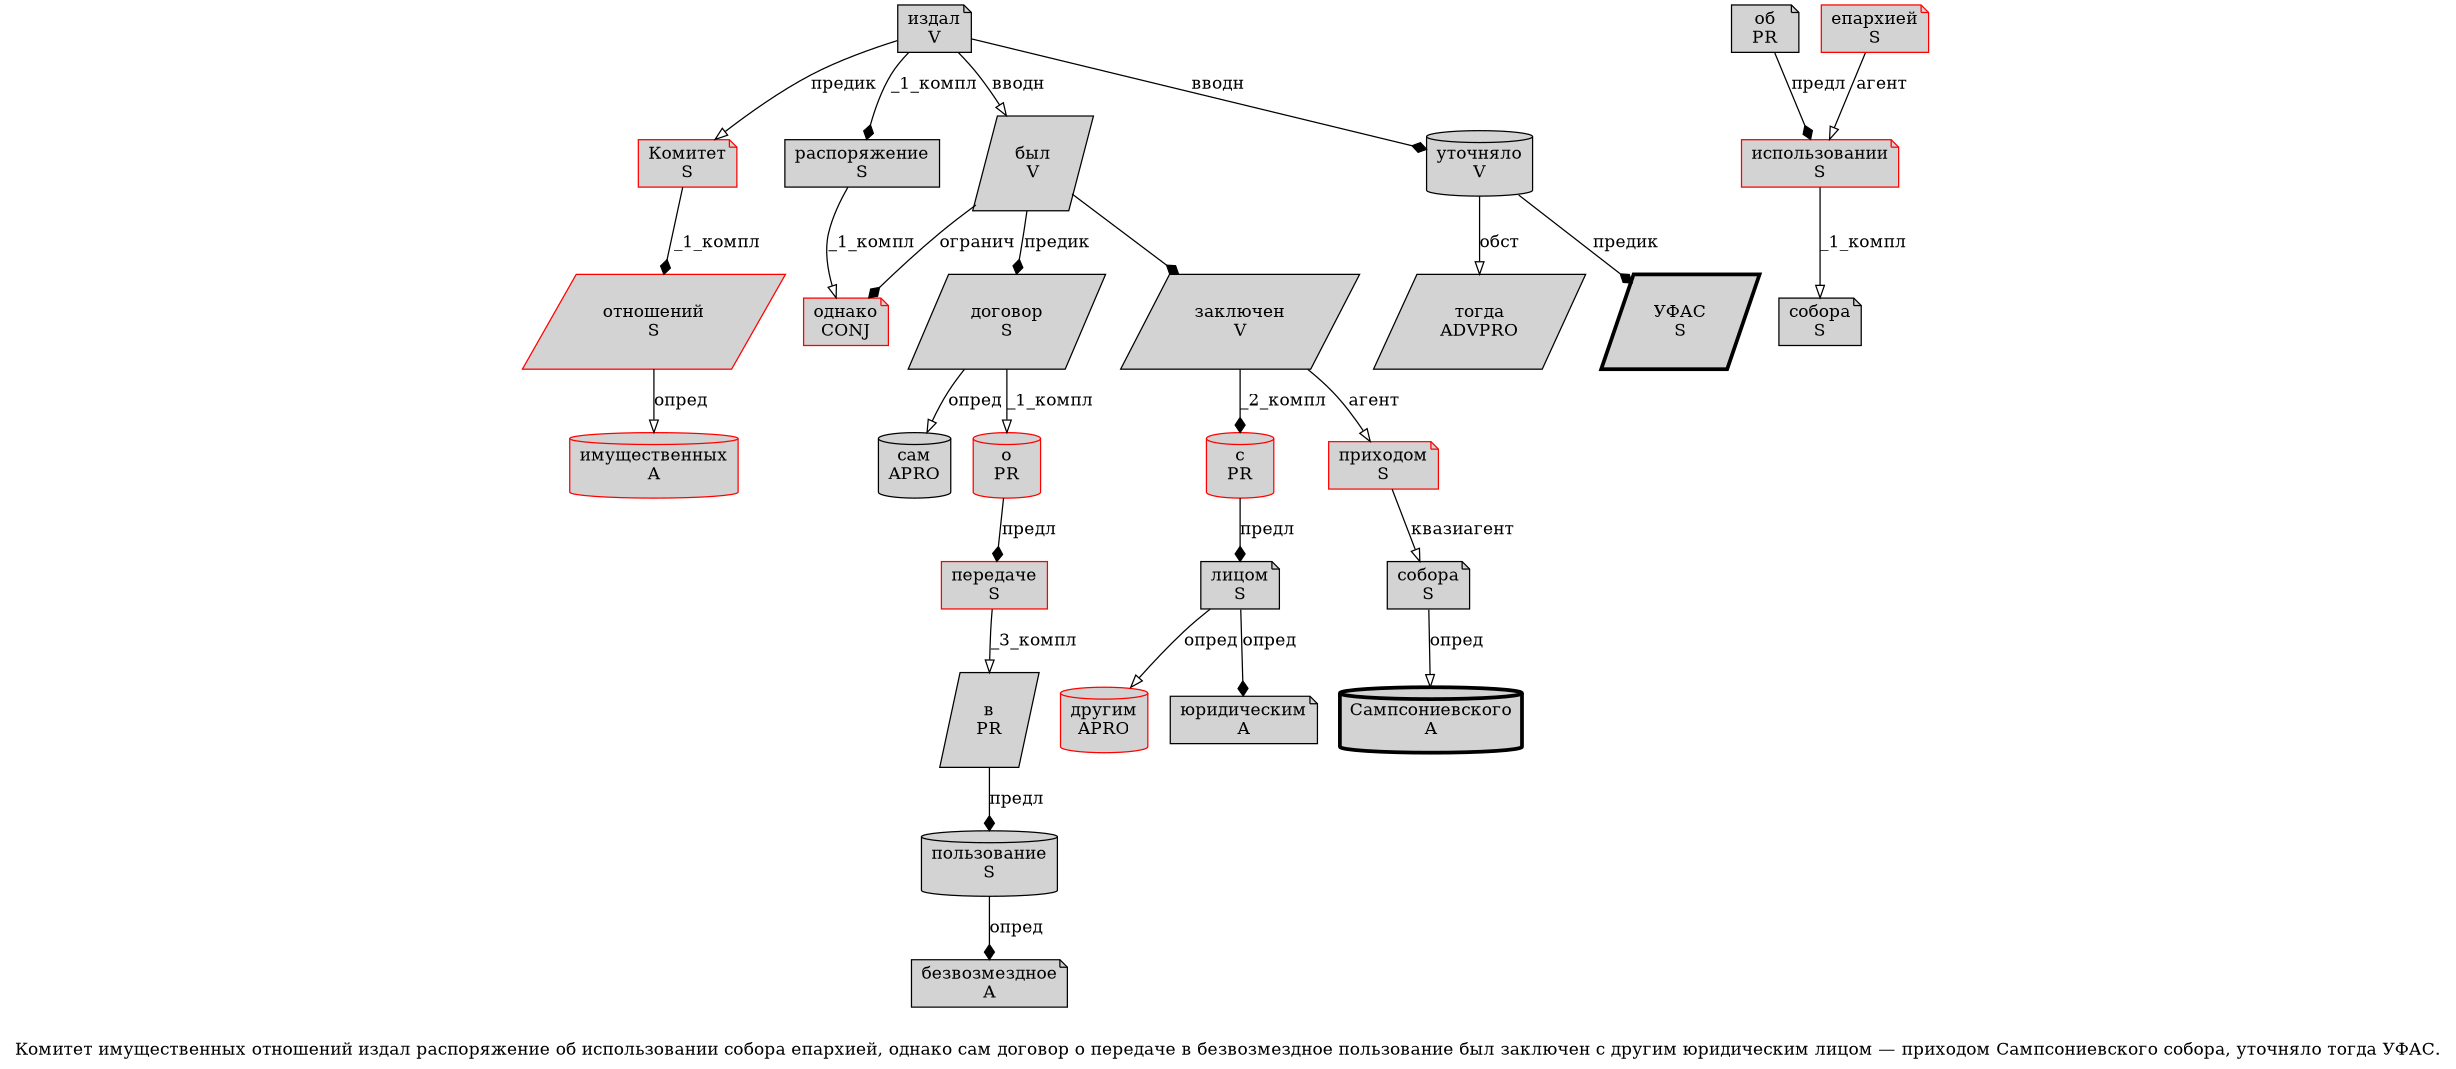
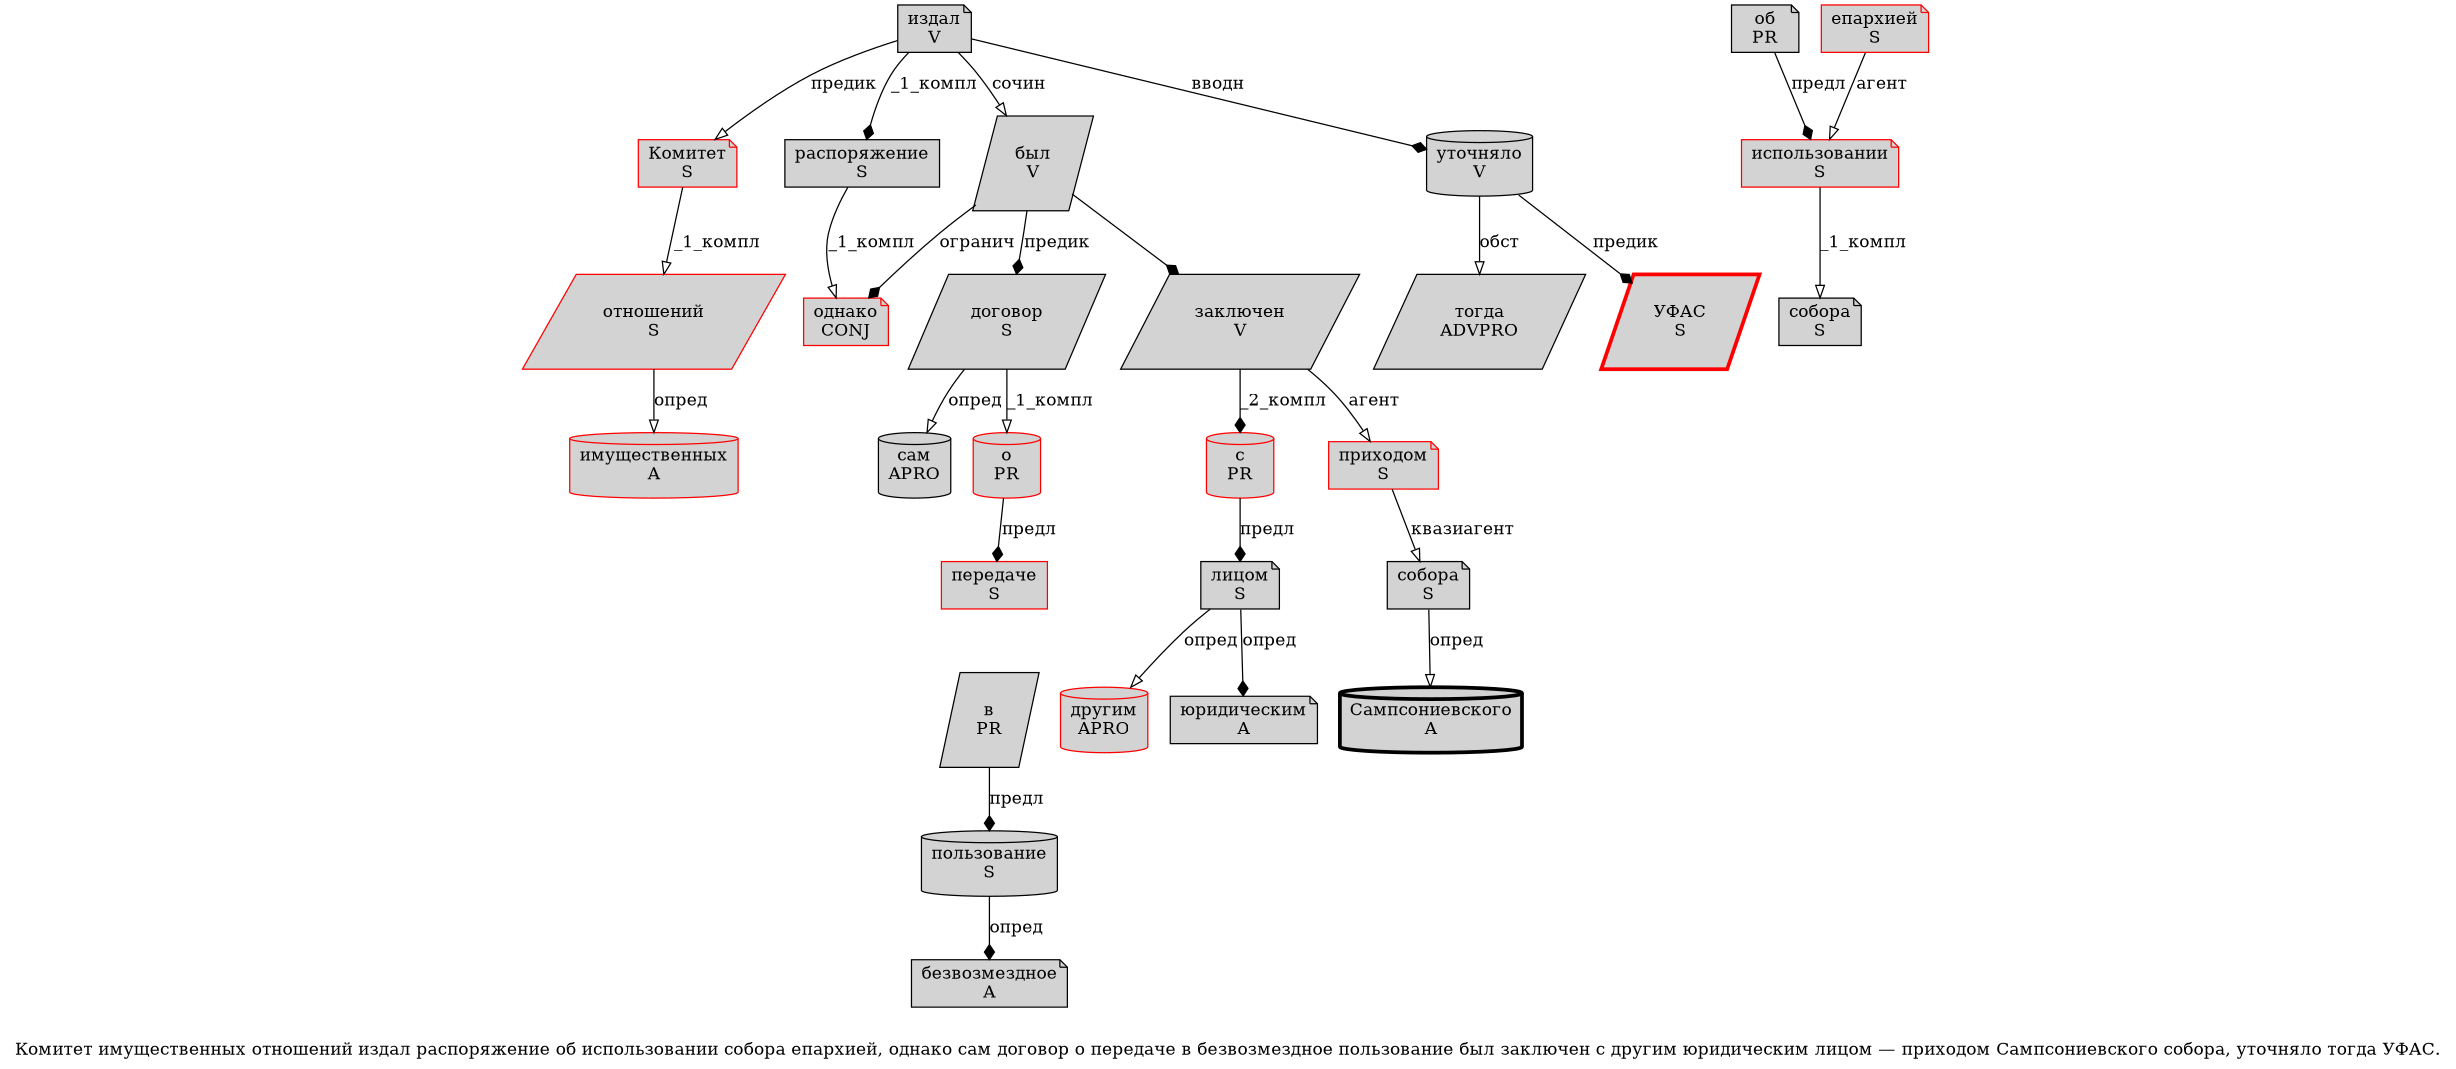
(1019, 84) -> (1019, 84)
(675, 225) -> (675, 225)
(1680, 322) -> (1680, 322)
(991, 635) -> none
